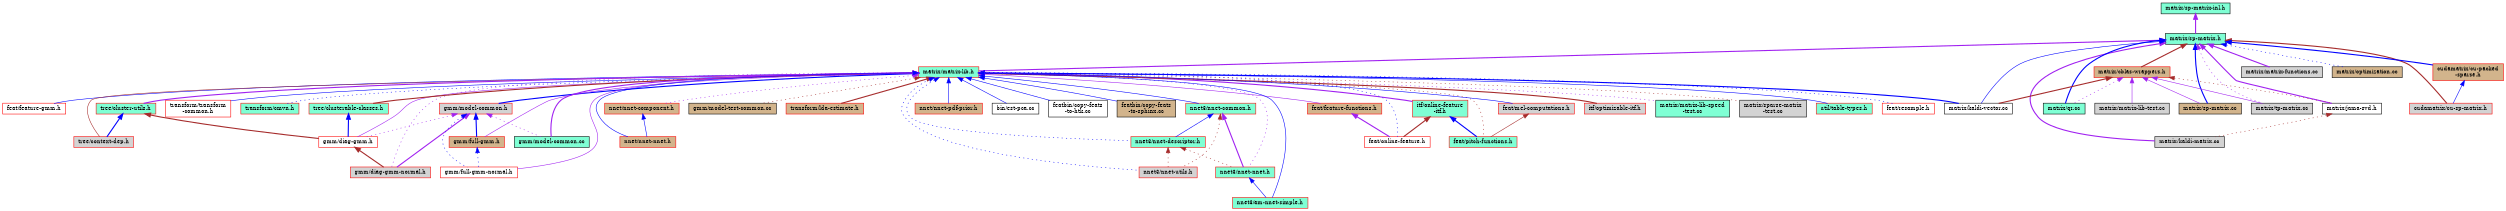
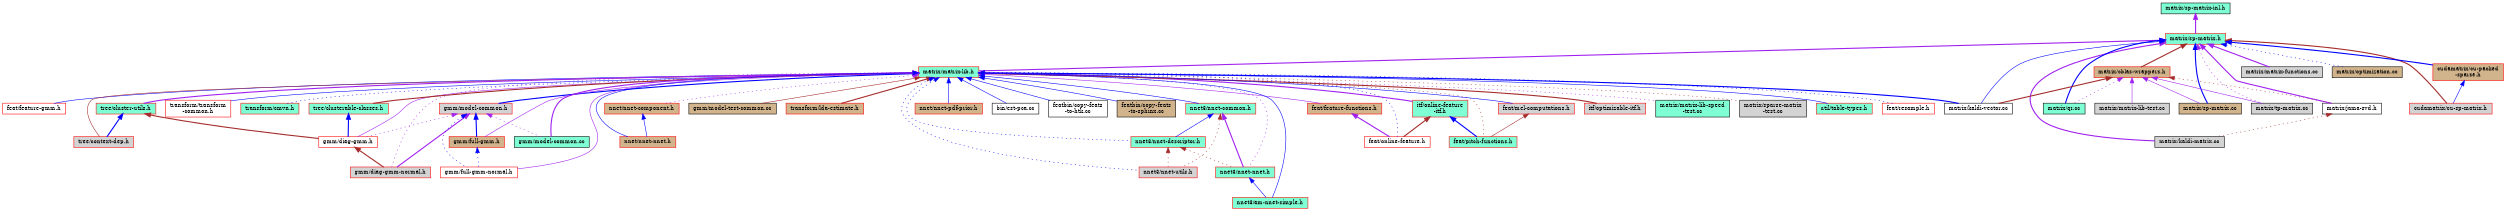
(2196, 39) -> (2196, 39)
(838, 91) -> (838, 91)
